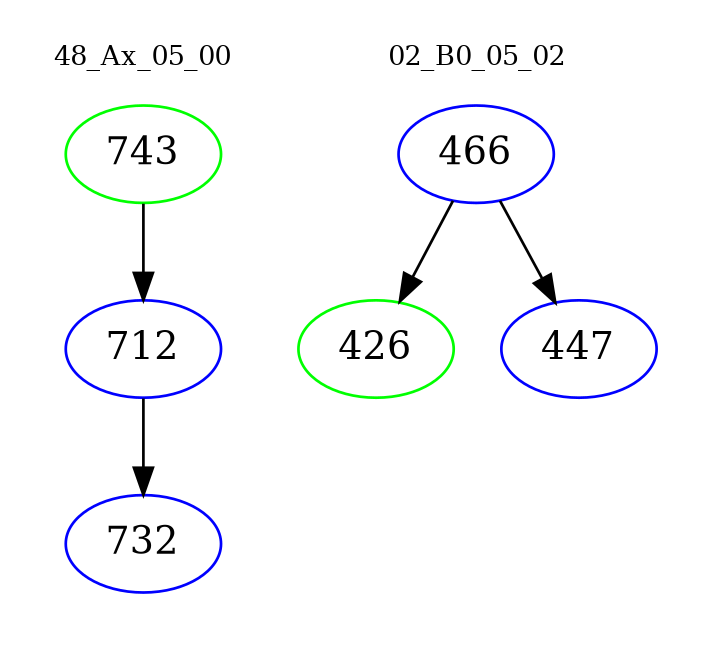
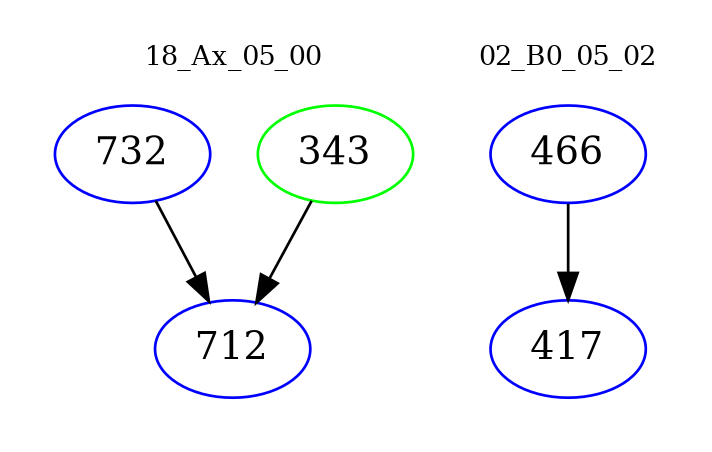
(143, 58) -> (234, 58)
(143, 154) -> (335, 154)
(376, 349) -> none
(579, 349) -> (568, 349)
(143, 433) -> (176, 239)
